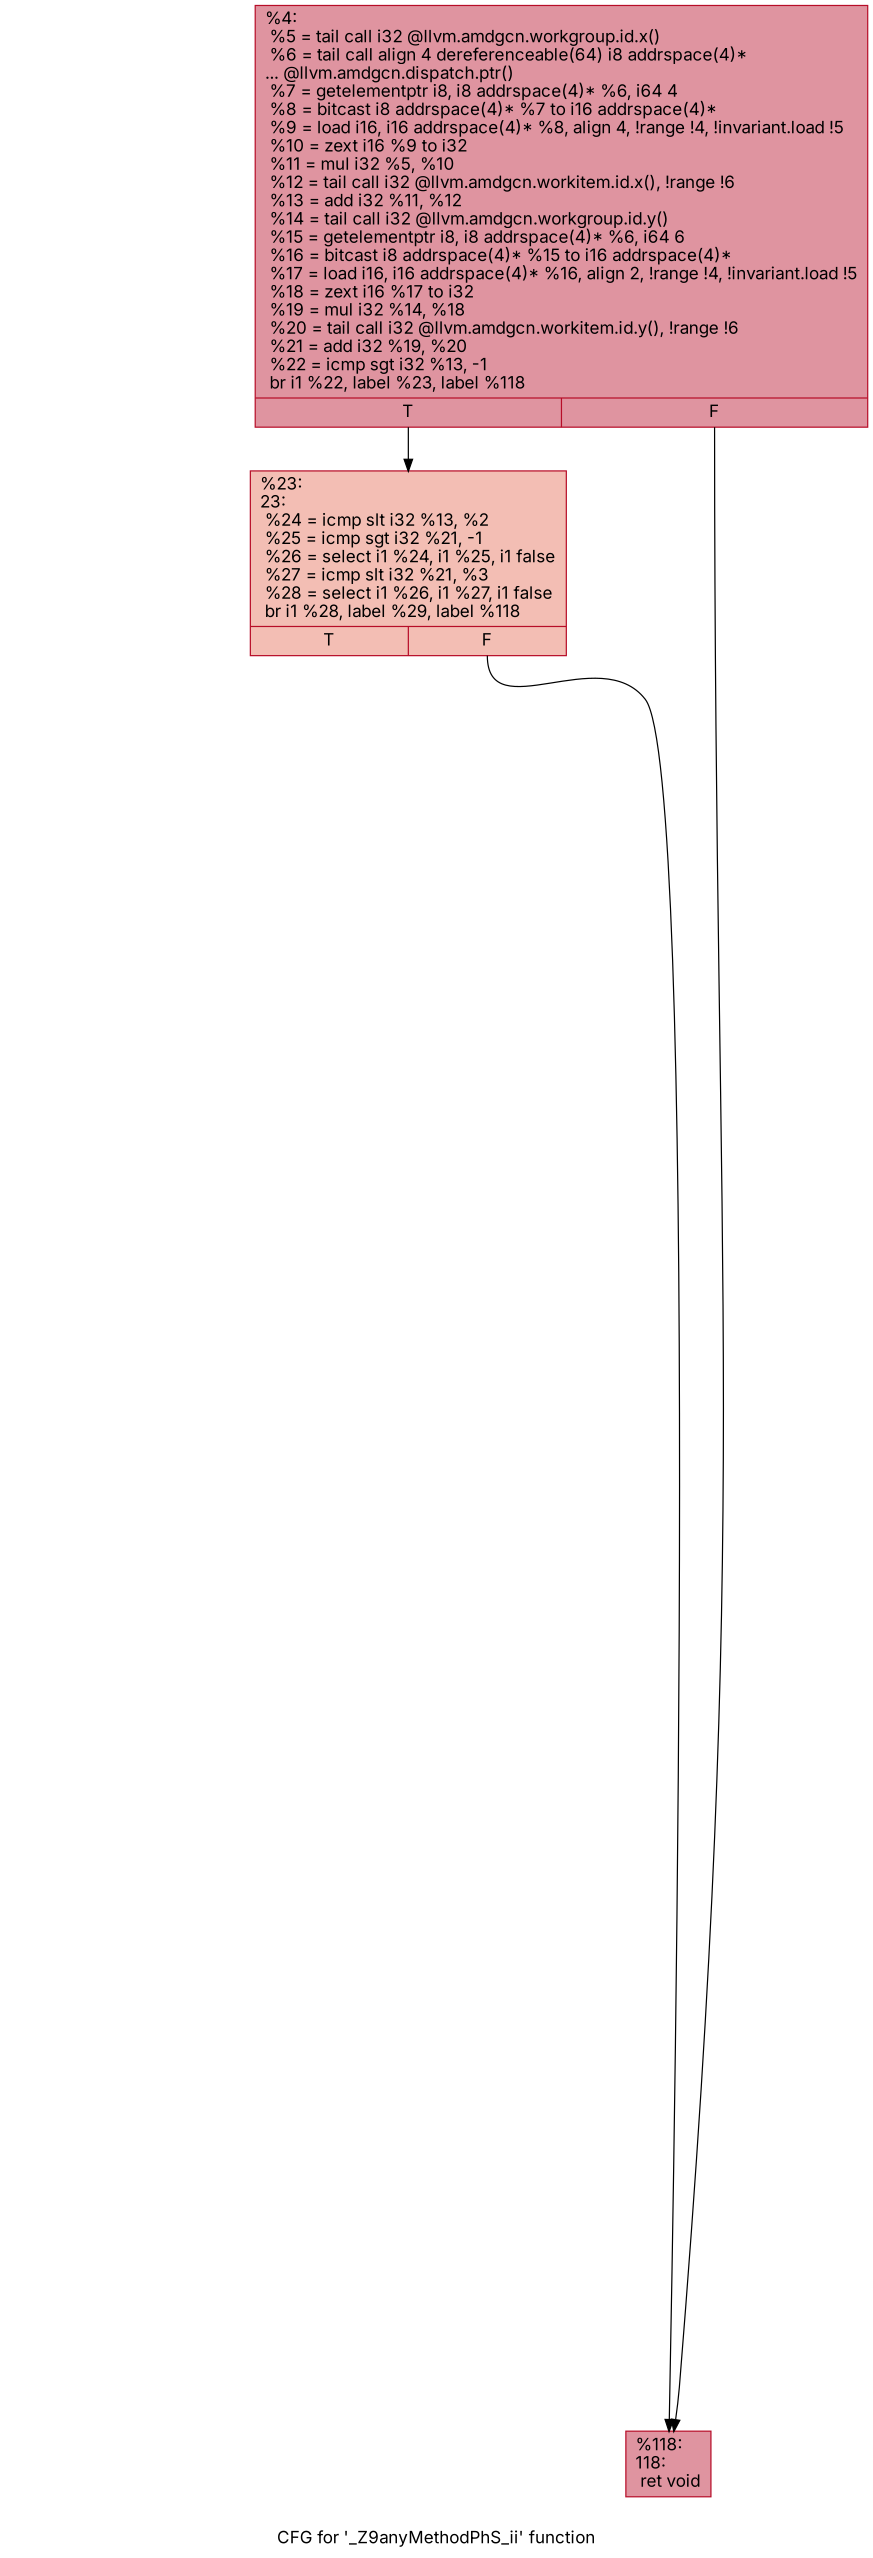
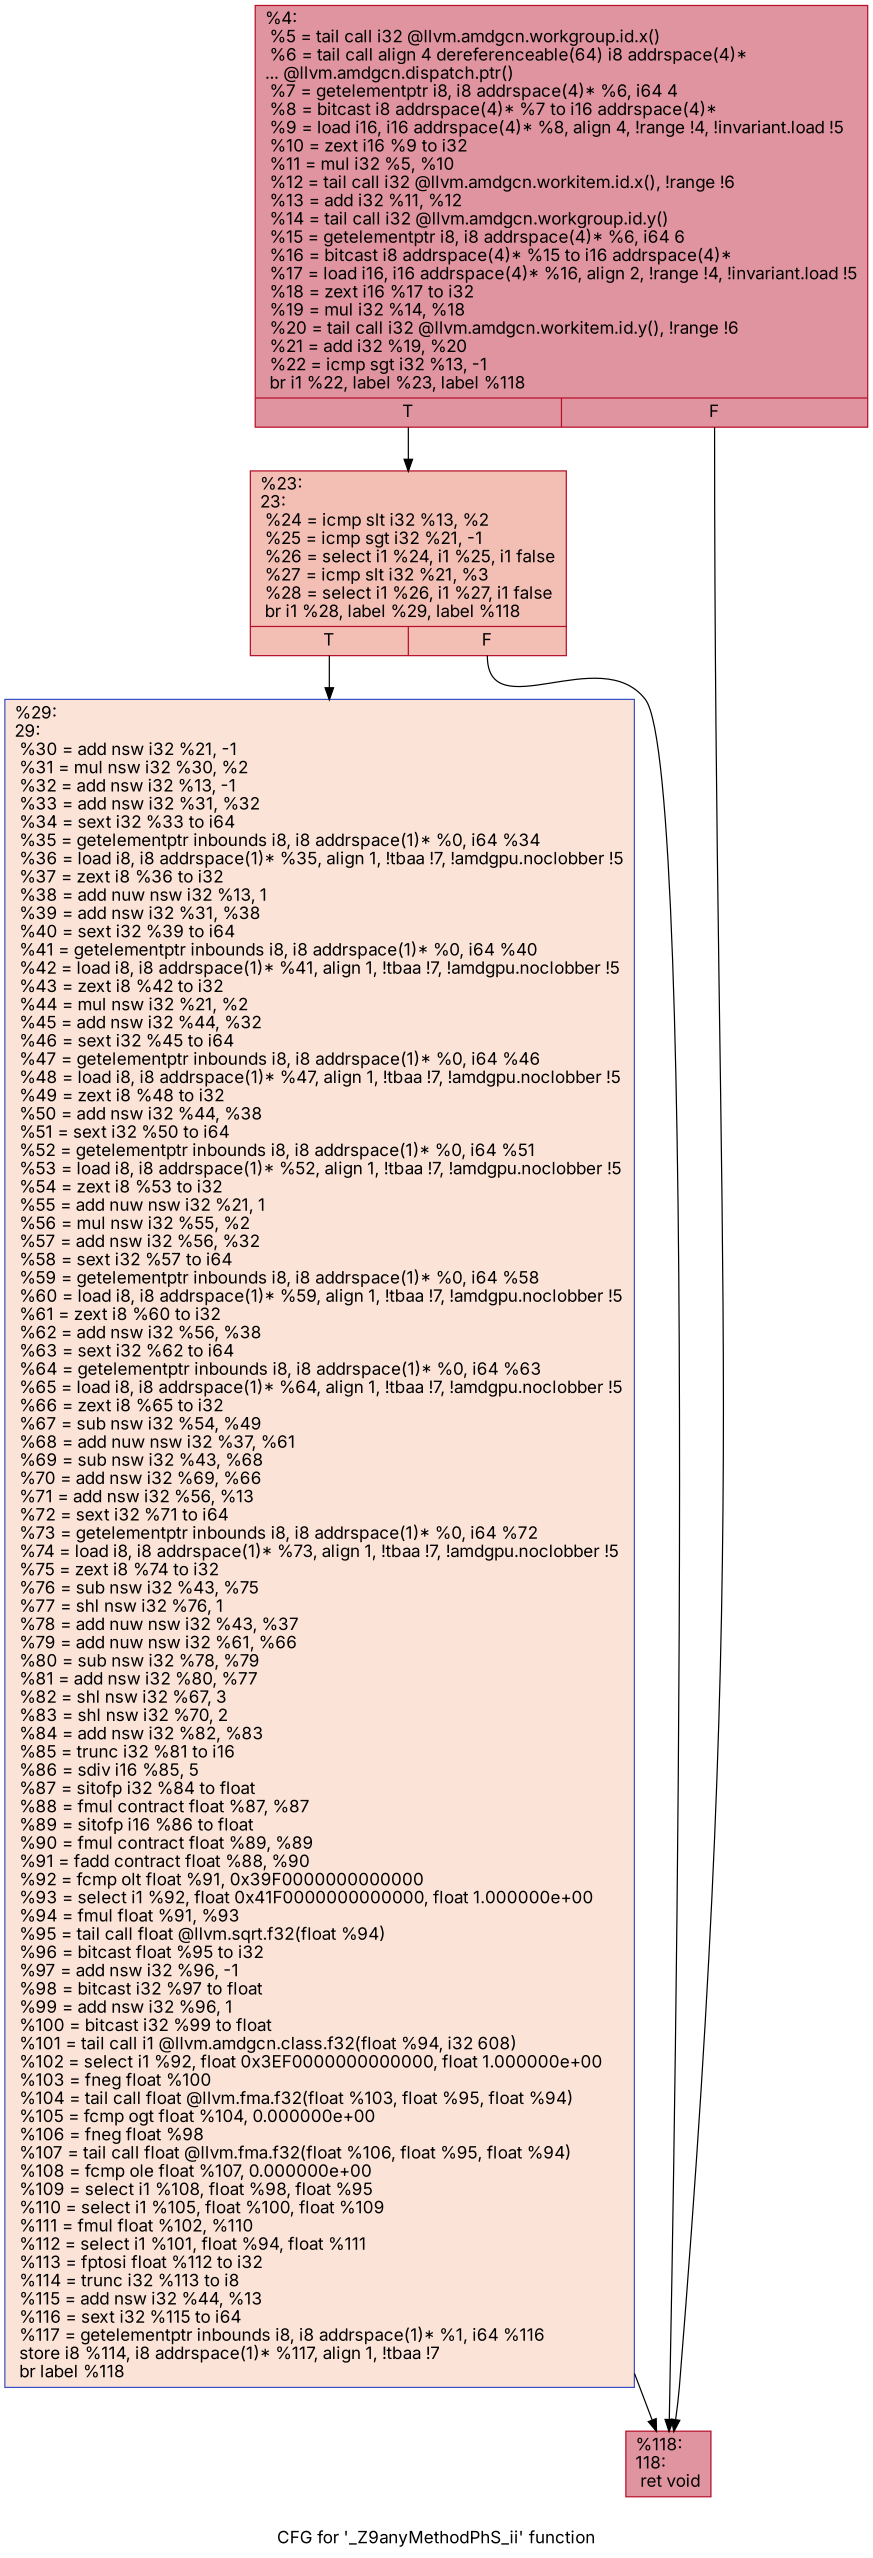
none -> (320, 1543)
